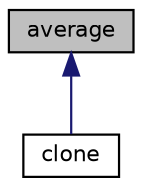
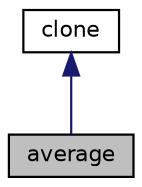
(71, 105) -> (71, 105)
